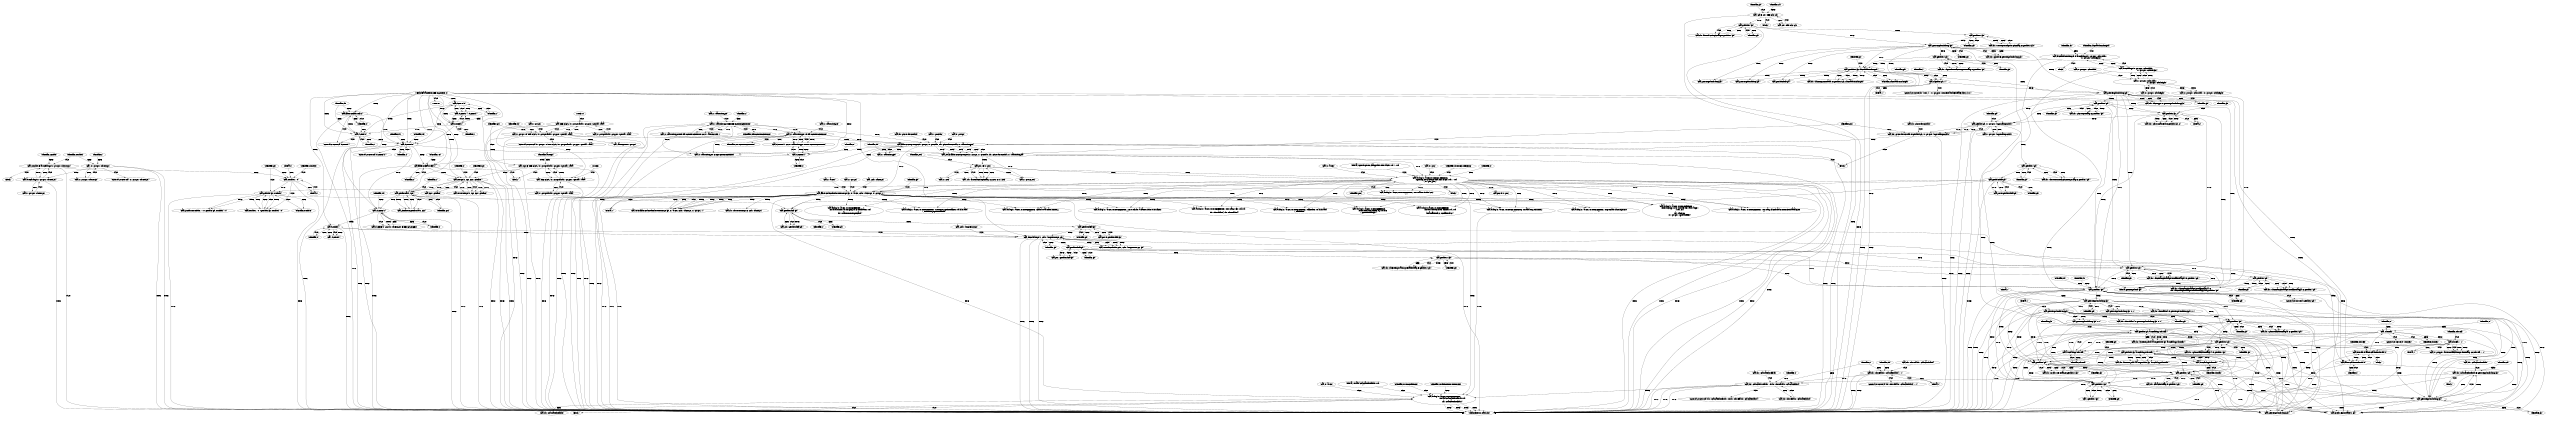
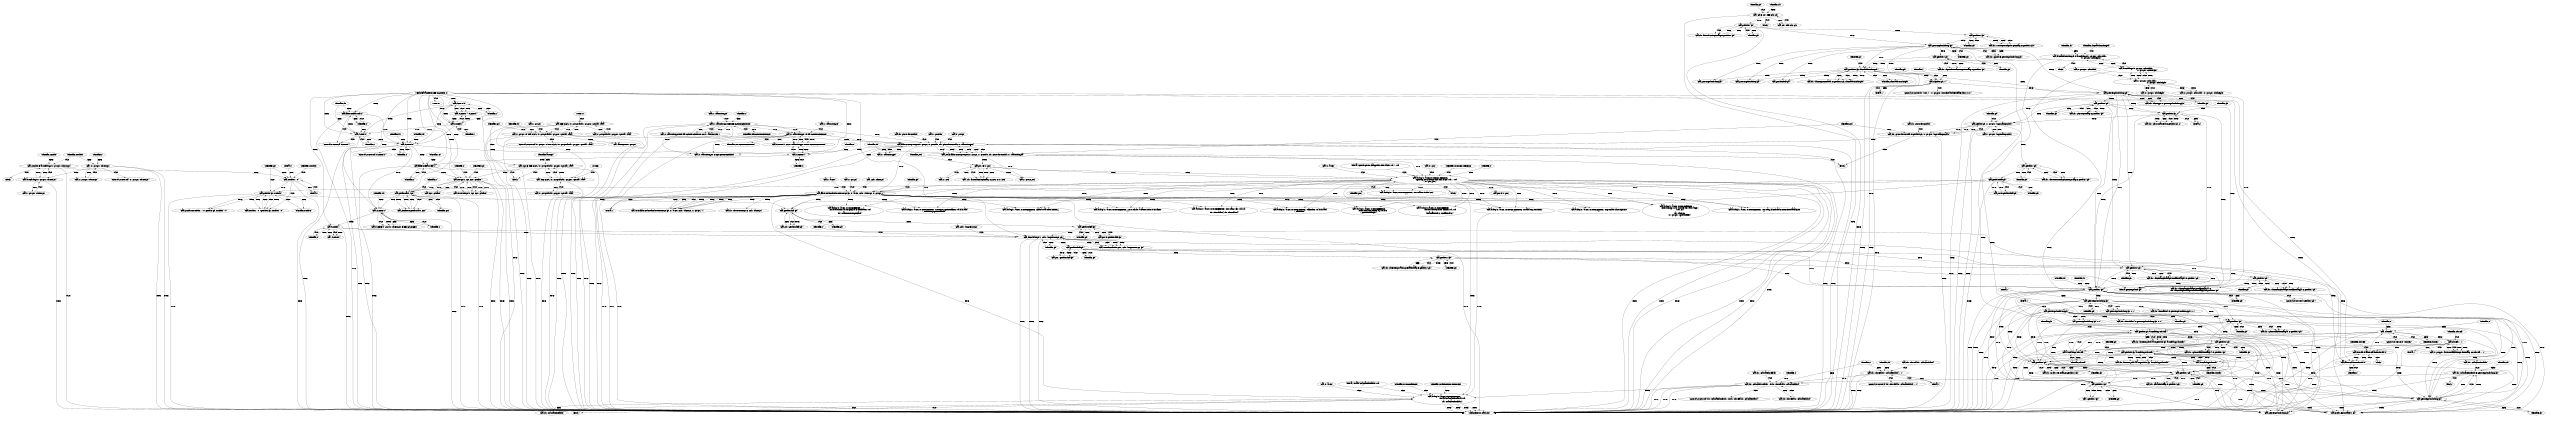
none -> (1849, 401)
